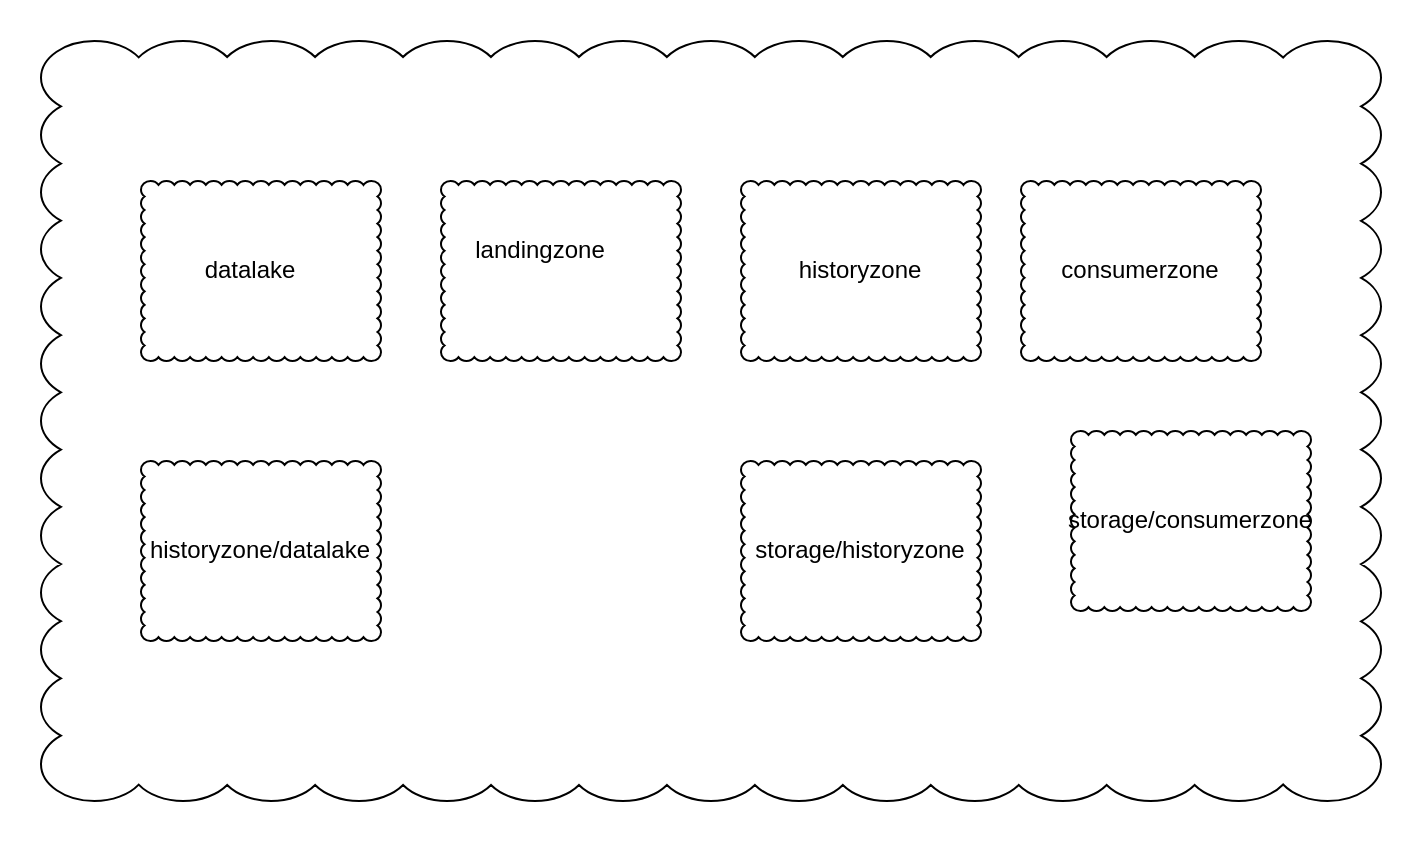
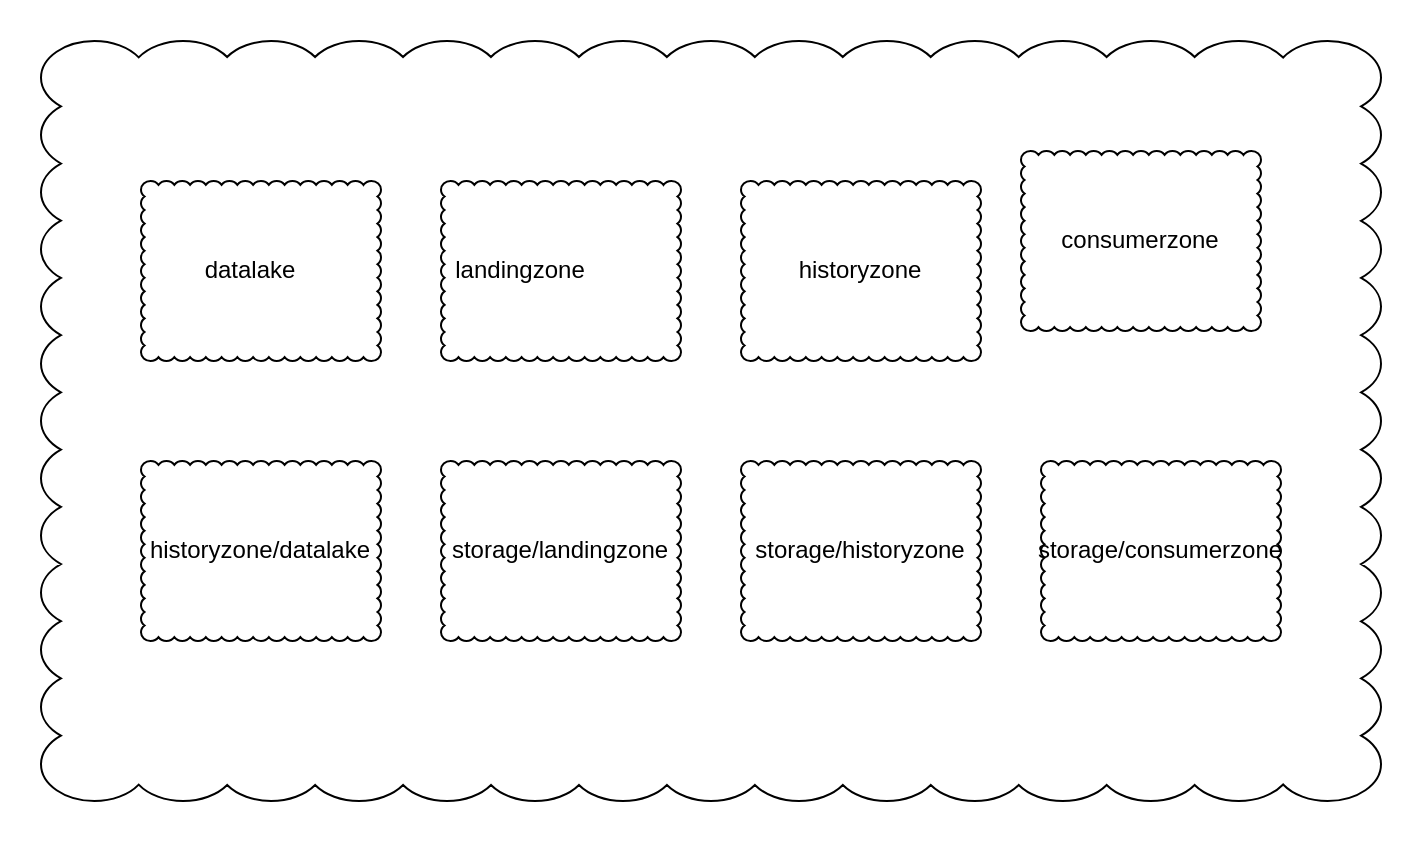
(541, 251) -> (521, 271)
(1141, 271) -> (1141, 241)
(1191, 521) -> (1161, 551)
none -> (561, 551)
